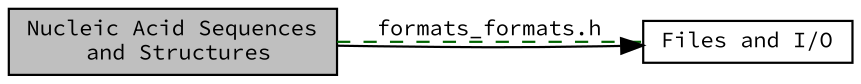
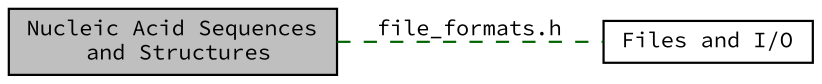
(490, 30) -> (470, 30)
(479, 47) -> none
